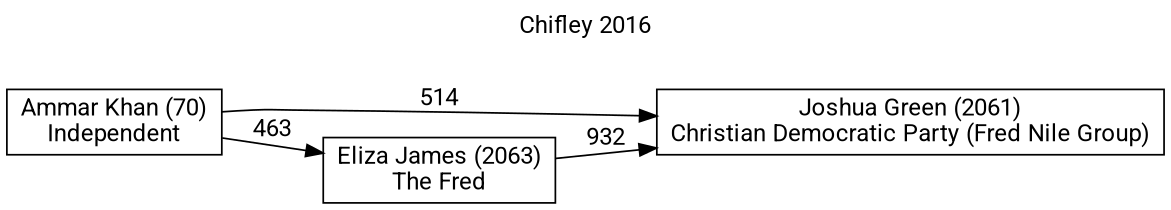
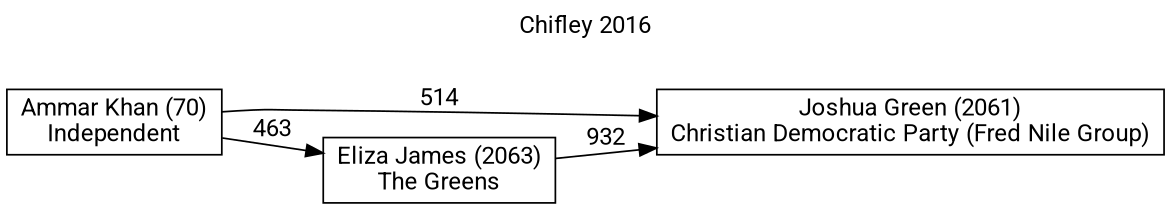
(439, 170) -> (439, 170)
